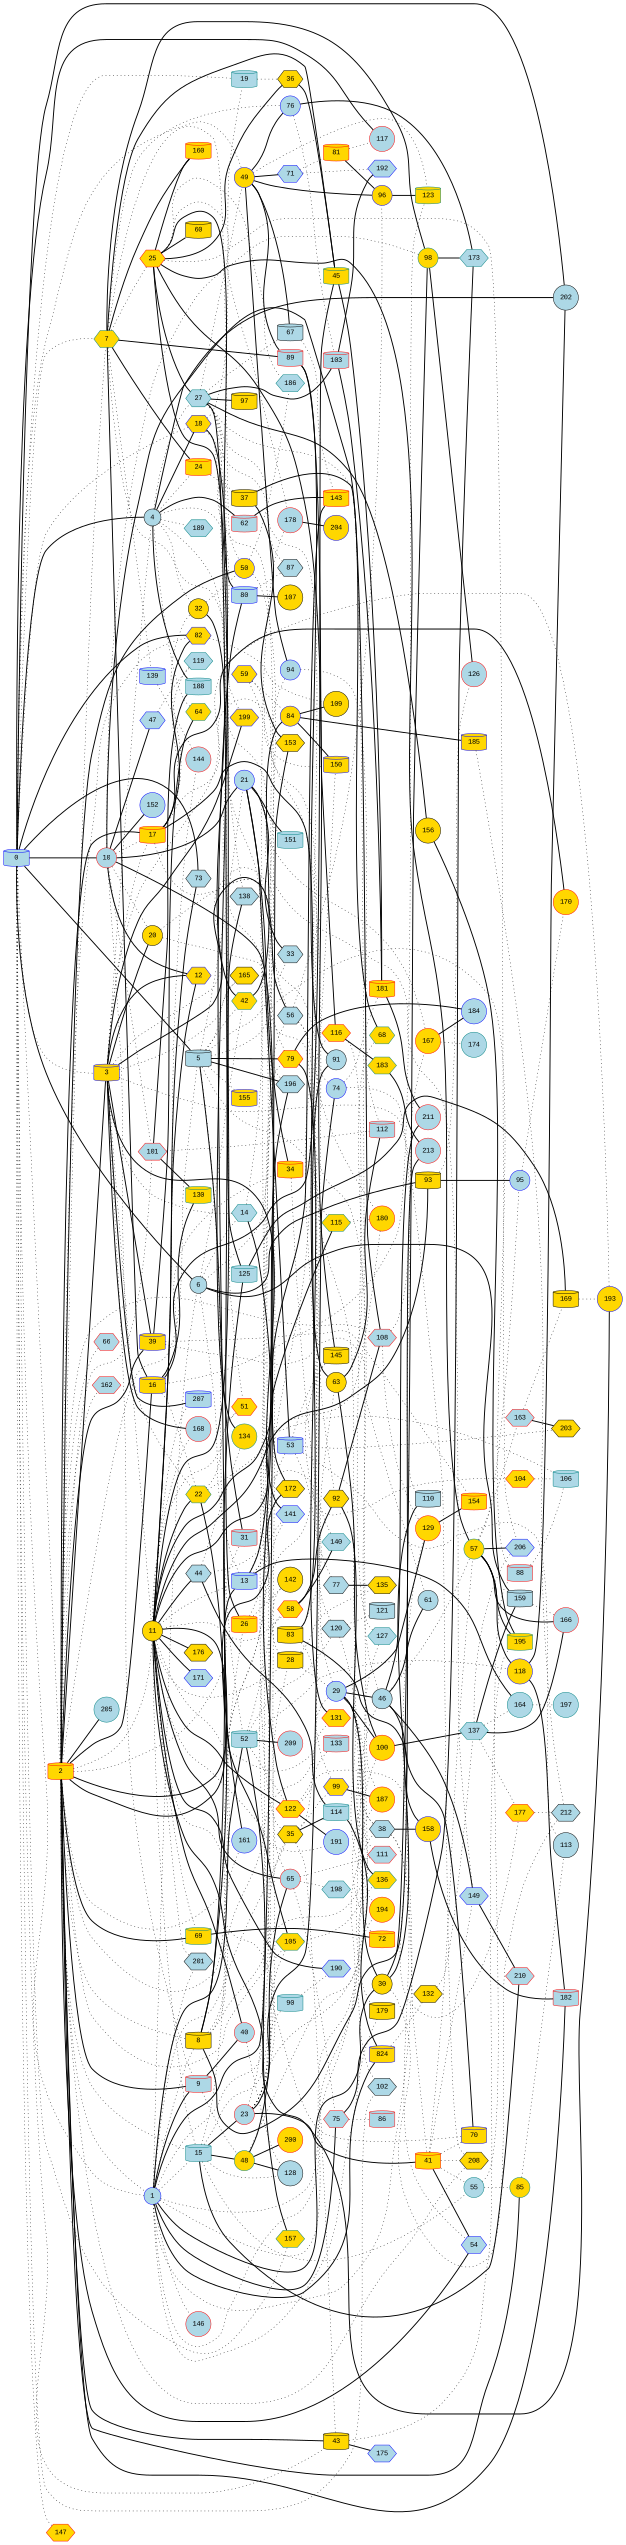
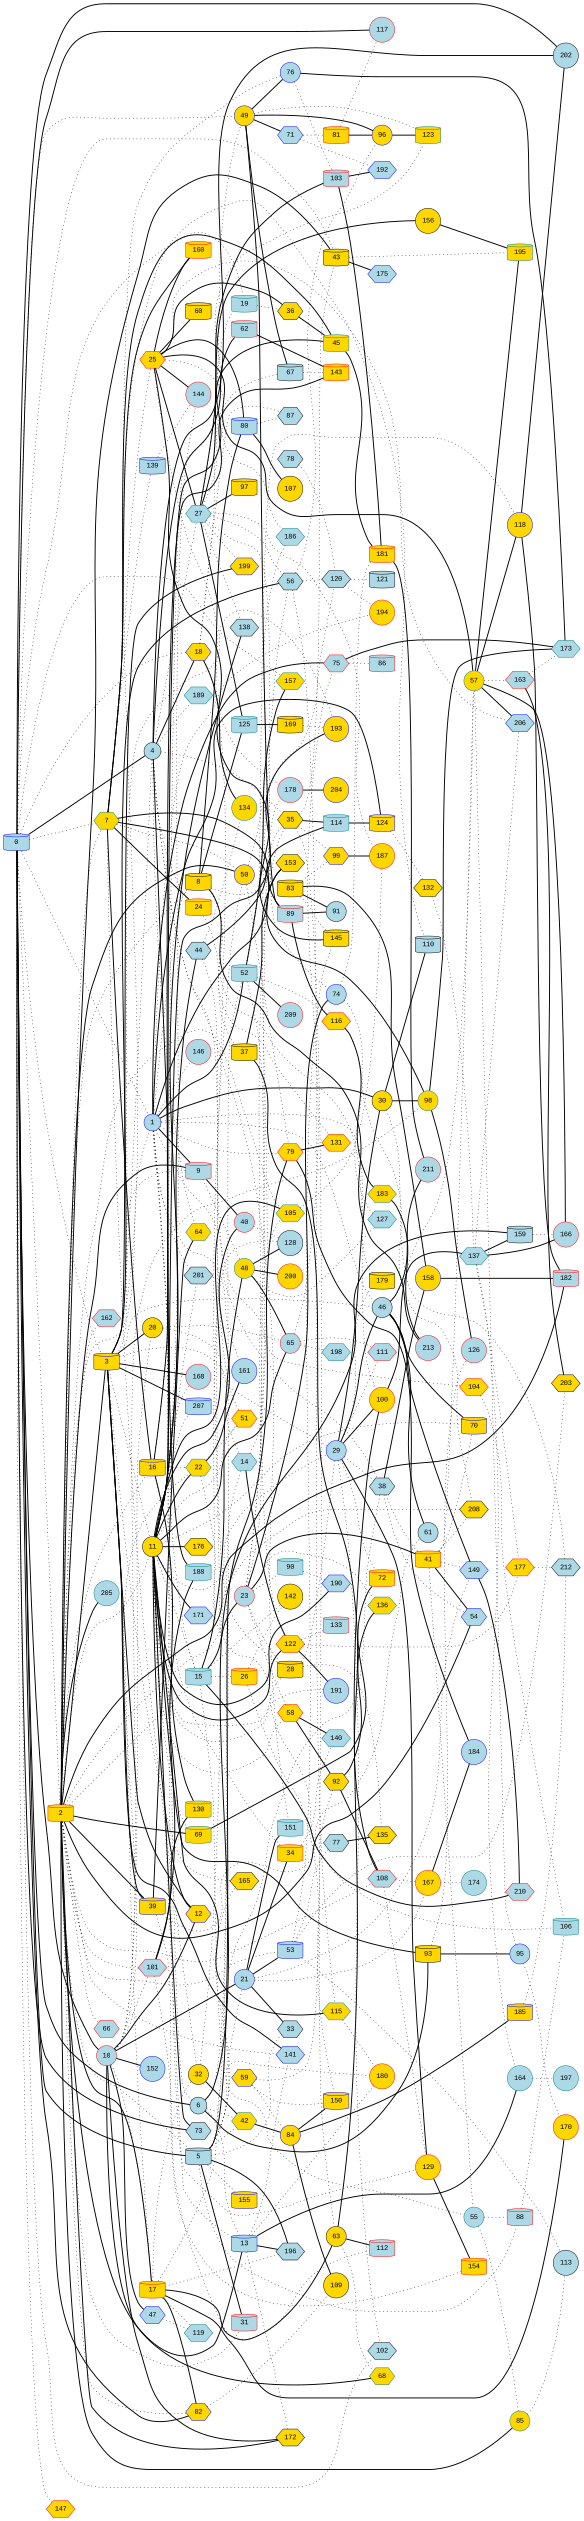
none -> (290, 459)
(290, 670) -> none
(228, 932) -> (175, 376)
(540, 1366) -> (543, 664)
(137, 1592) -> (74, 1650)
(382, 2054) -> (382, 823)
